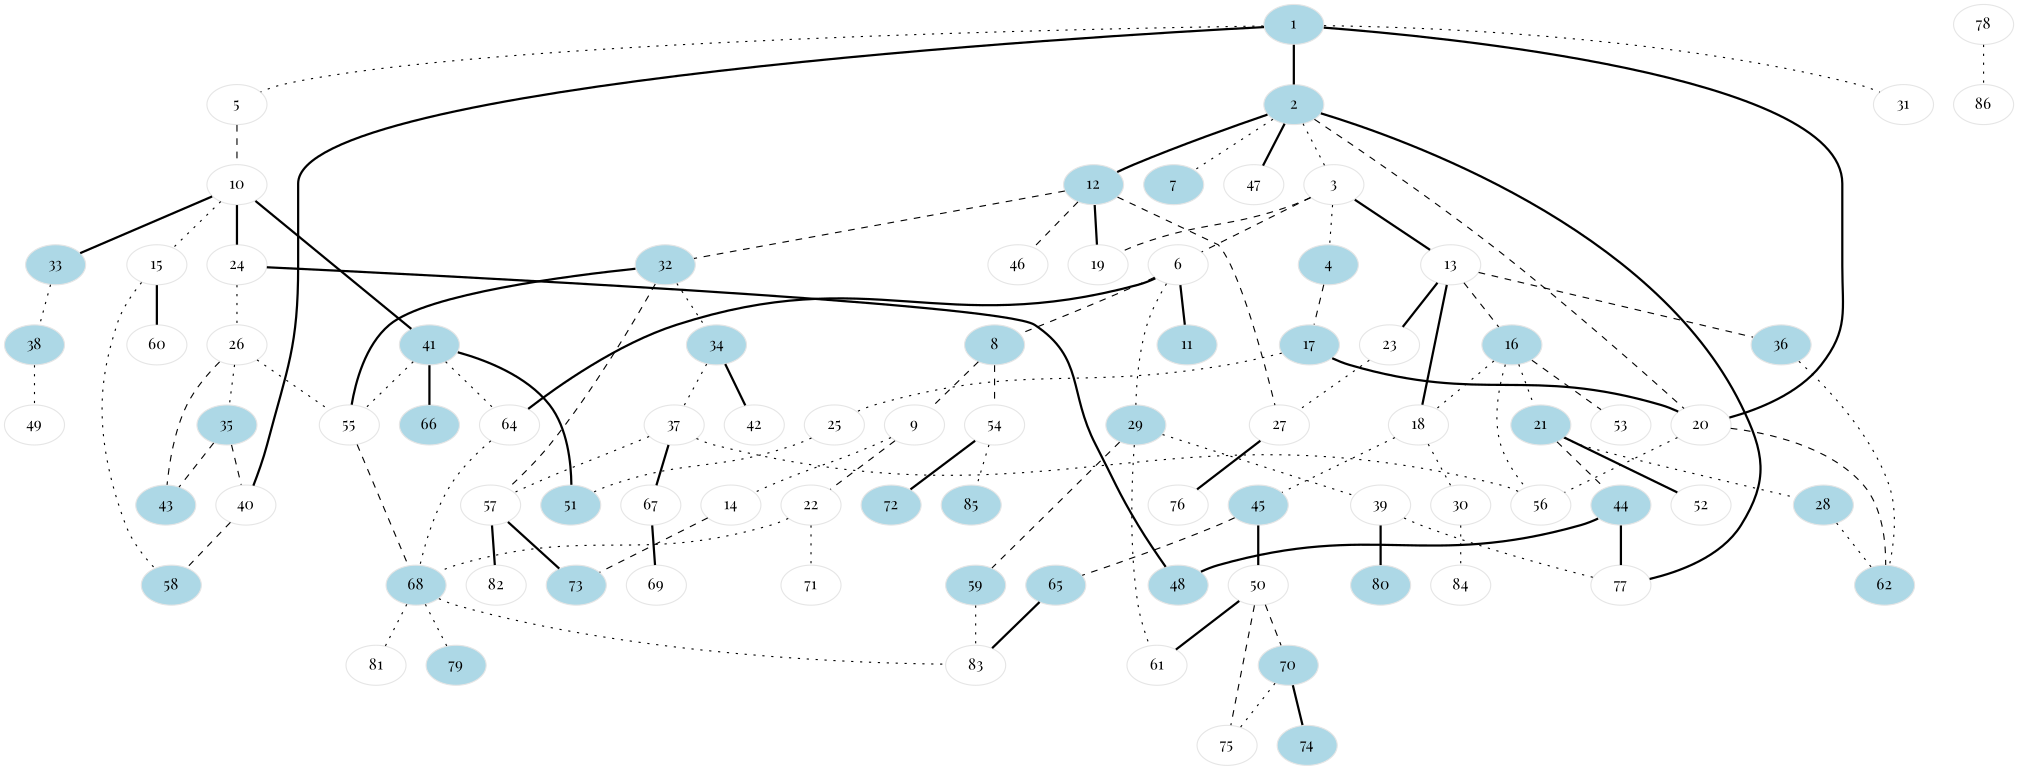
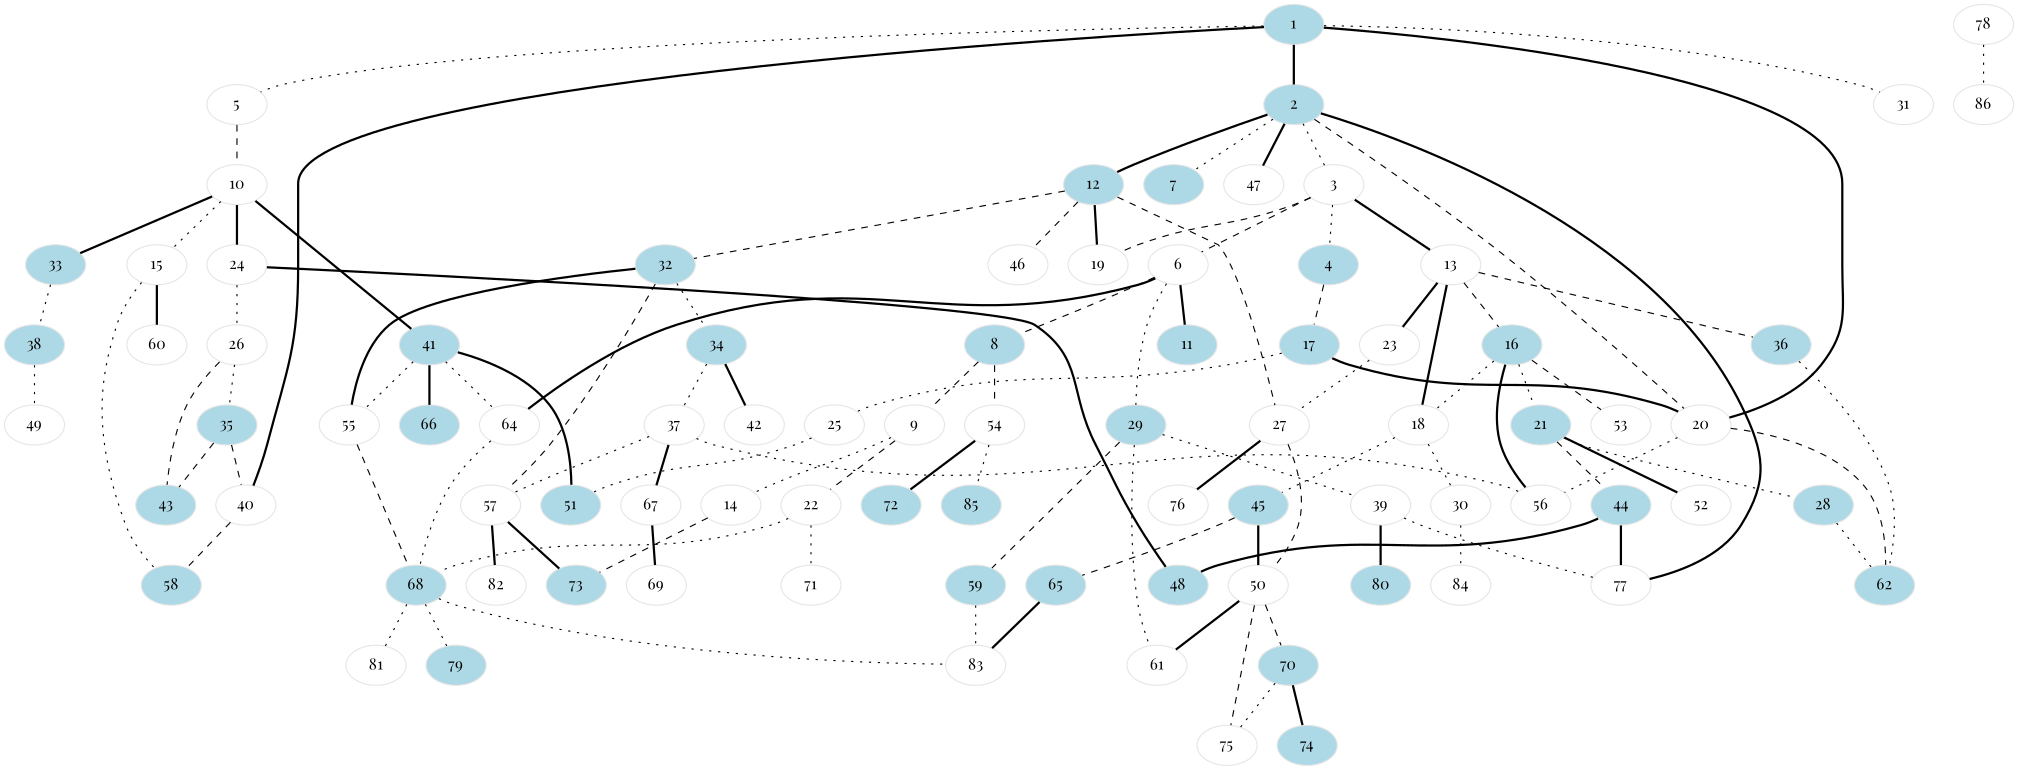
(293, 385) -> none
(1498, 429) -> (1498, 429)
none -> (1301, 509)
